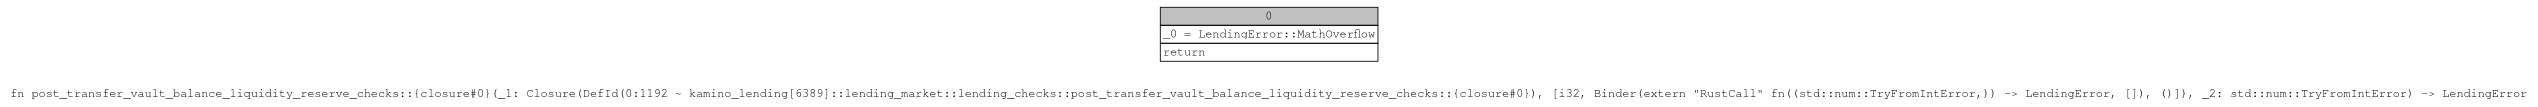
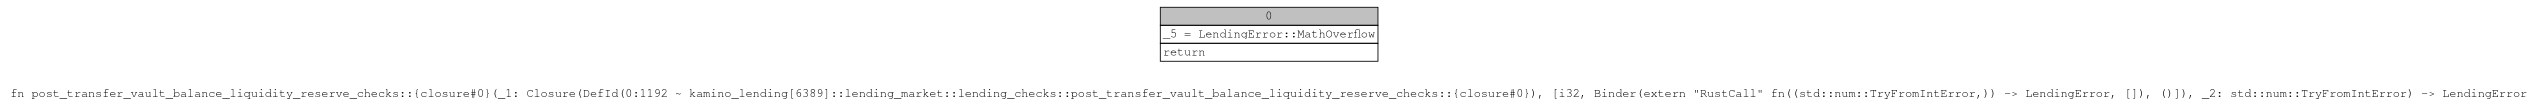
(1269, 34) -> (1269, 34)
